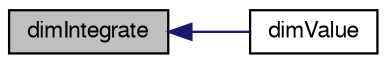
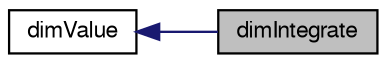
(221, 32) -> (189, 32)
